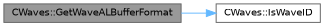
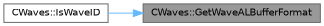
(194, 13) -> (121, 13)
